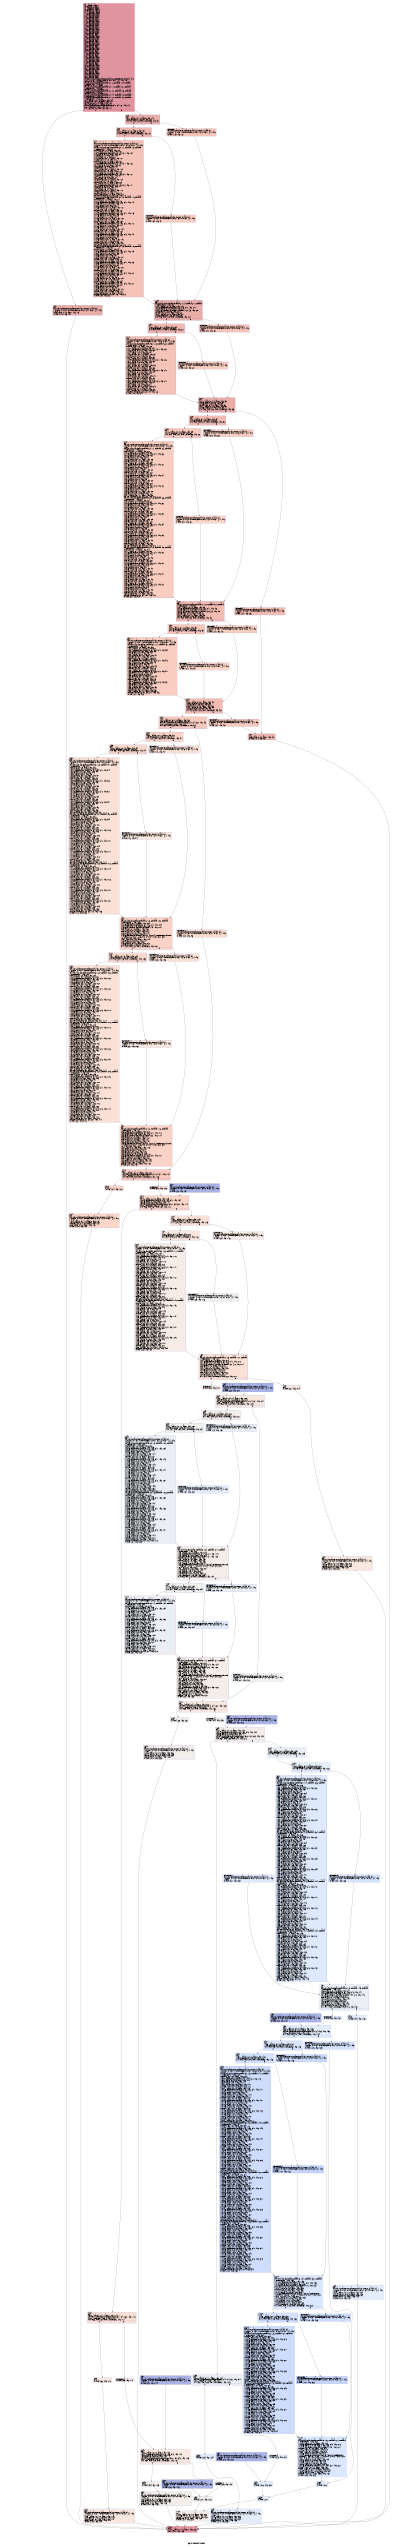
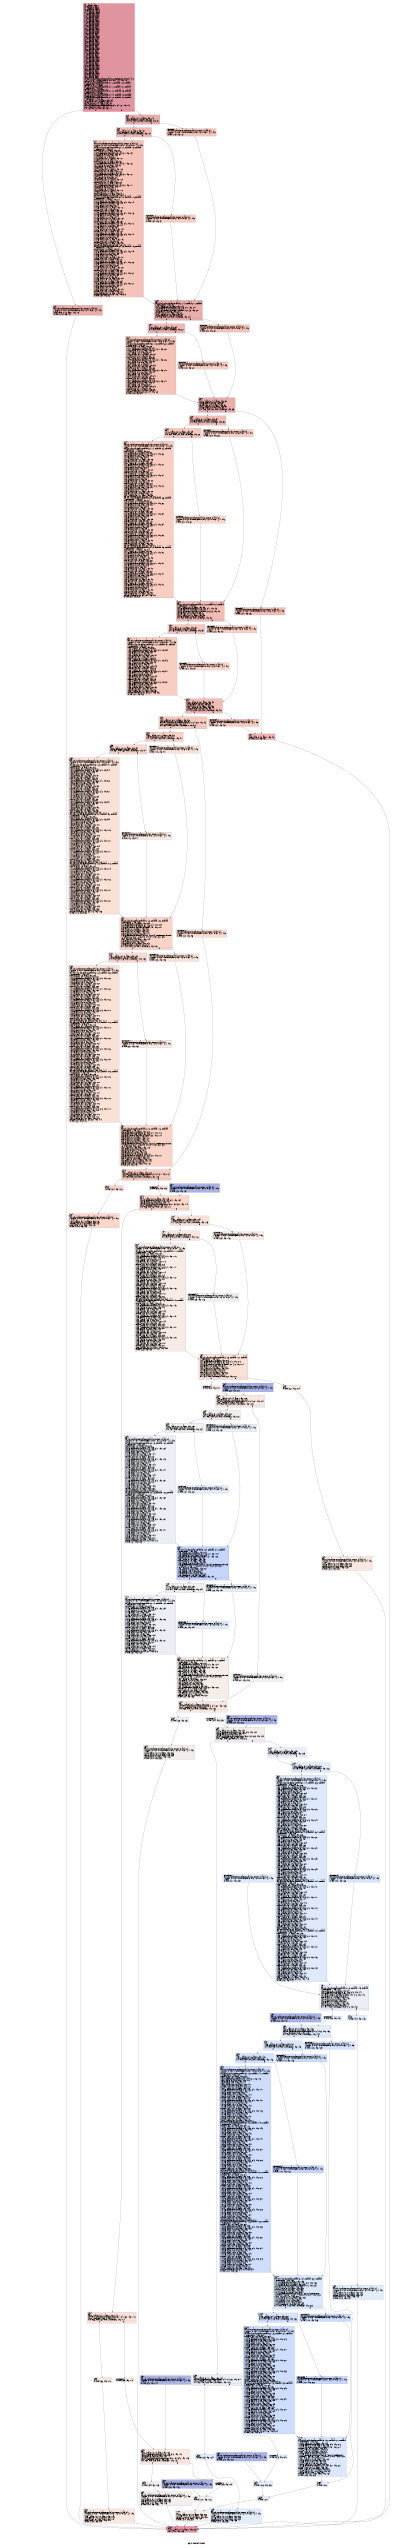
(203, 1563) -> (203, 1563)
